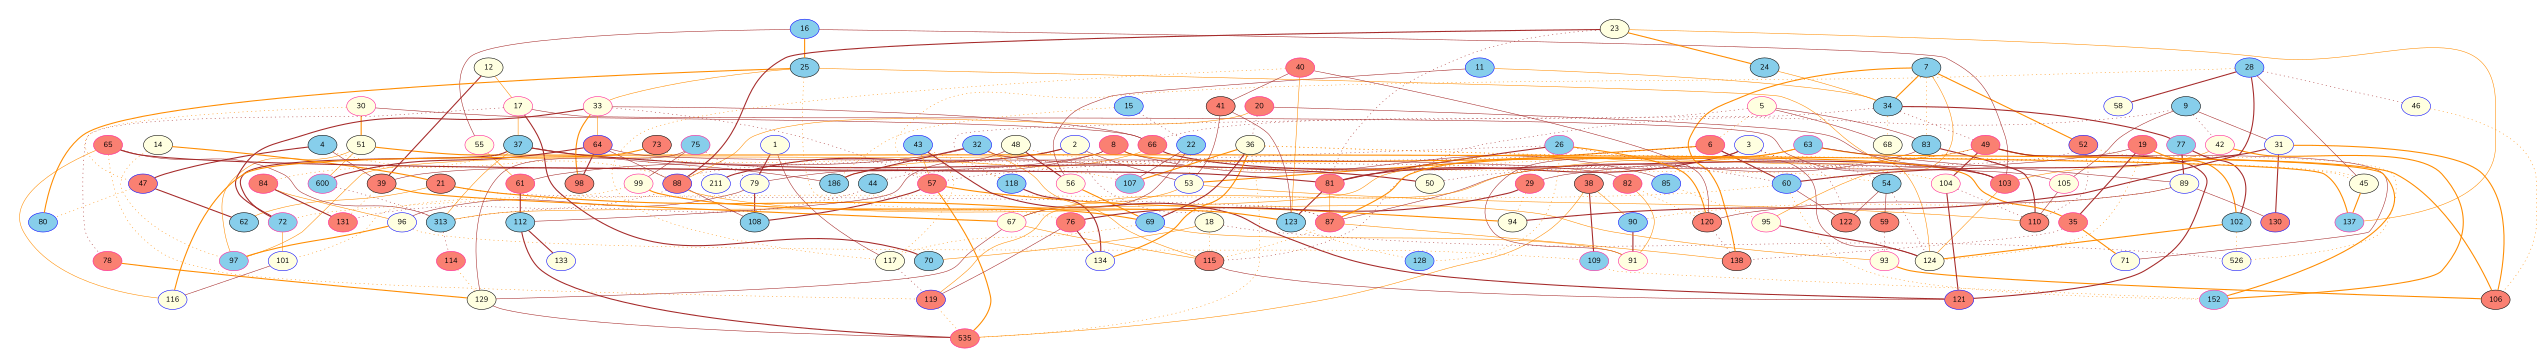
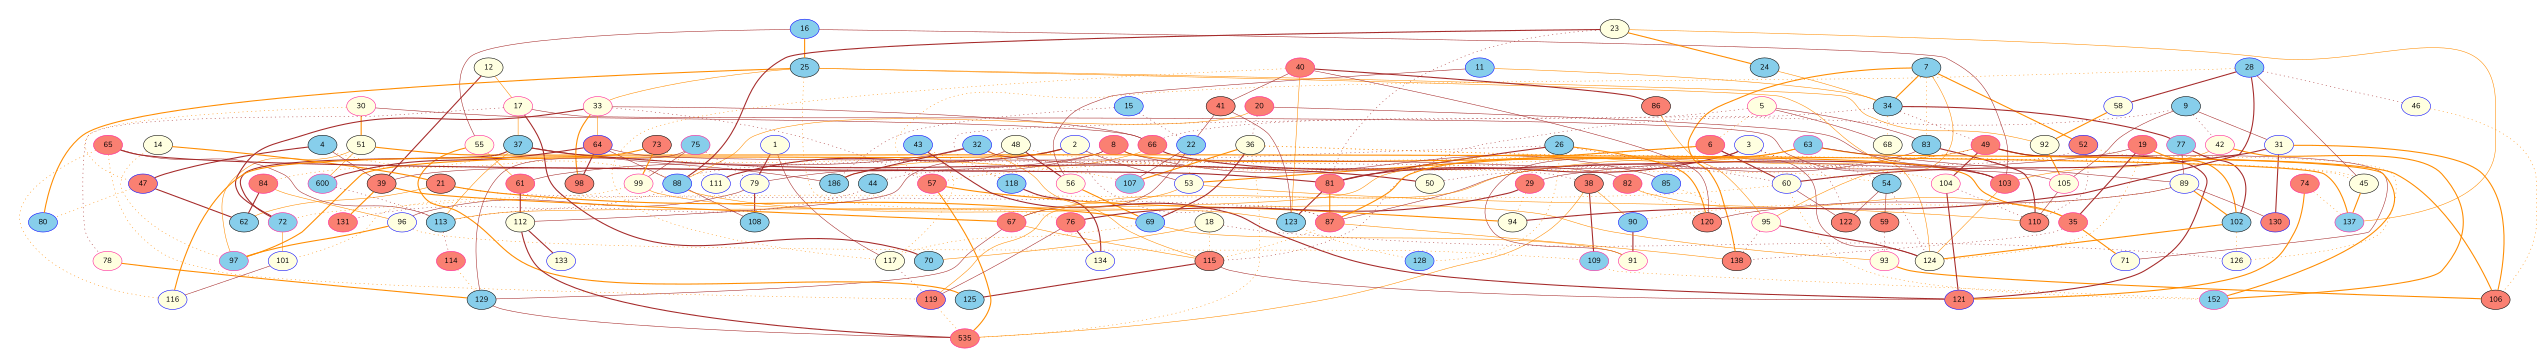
none -> (1656, 106)
(929, 127) -> (929, 127)
(1559, 145) -> (1559, 145)
none -> (2045, 145)
(1213, 148) -> (1205, 126)
(640, 157) -> (640, 157)
(1321, 160) -> (1321, 160)
(648, 164) -> (648, 164)
(925, 164) -> none
(1102, 164) -> (1330, 168)
(2183, 164) -> (2183, 164)
(677, 184) -> (677, 184)
(716, 184) -> (716, 184)
(1787, 184) -> (1787, 184)
none -> (2305, 184)
(297, 200) -> (254, 202)
(363, 202) -> (363, 202)
(1330, 203) -> (1330, 203)
none -> (2210, 203)
(845, 208) -> none
(963, 210) -> (963, 210)
(1185, 217) -> none
(441, 222) -> (441, 222)
(520, 222) -> (520, 222)
(1012, 222) -> (1012, 222)
(1654, 223) -> (1904, 199)
(1721, 241) -> (1752, 241)
(34, 246) -> (34, 246)
(107, 261) -> (107, 261)
(2237, 261) -> (2237, 261)
(482, 300) -> (482, 300)
none -> (970, 300)
